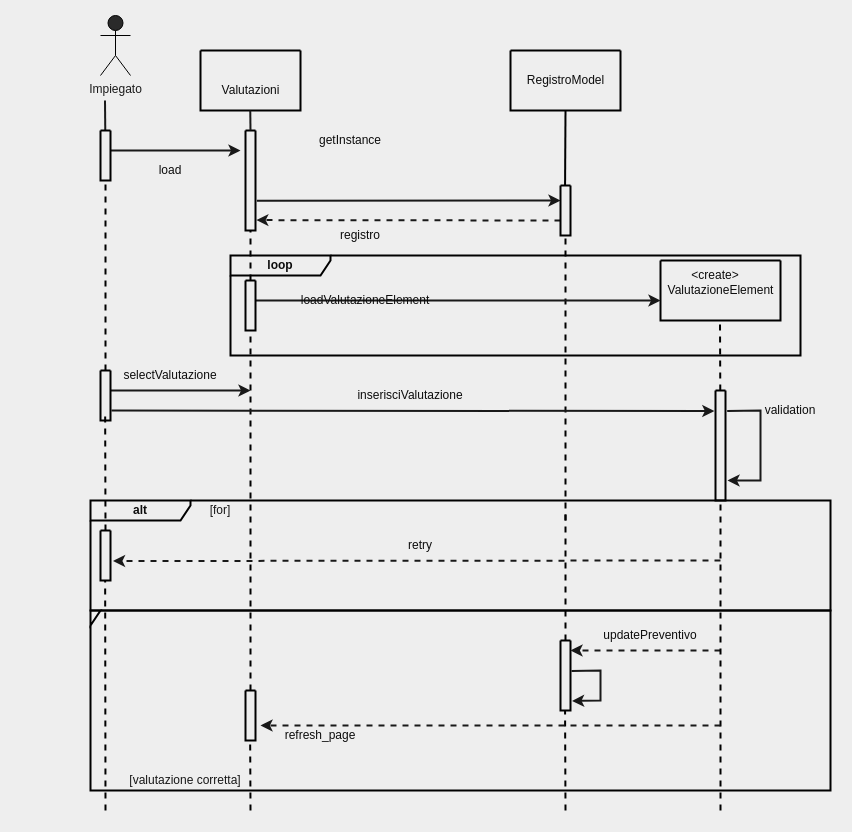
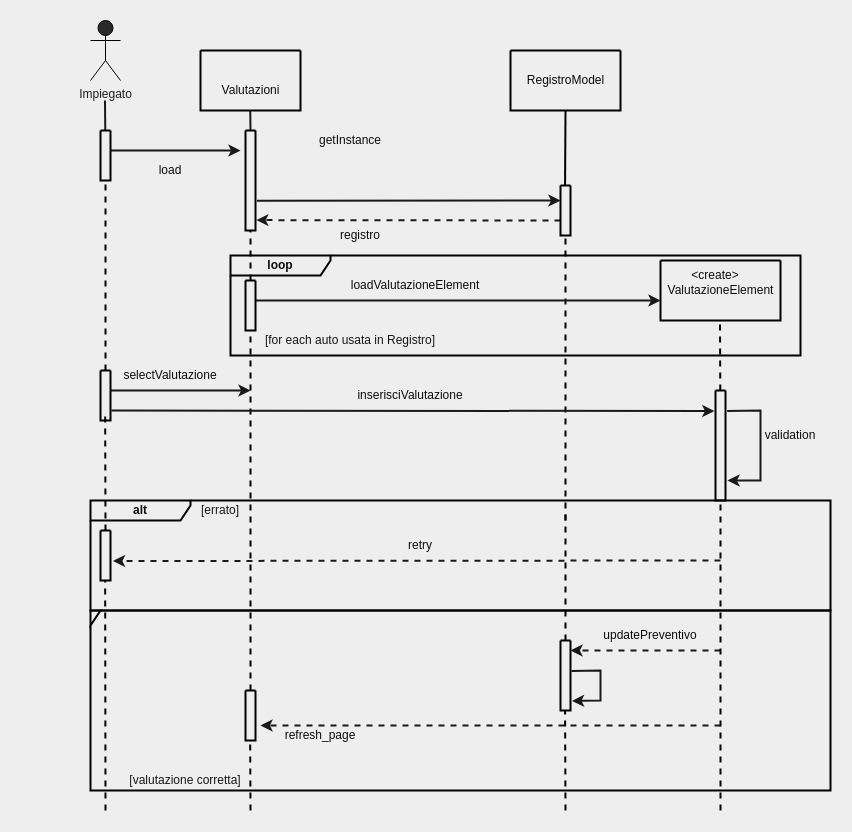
(116, 46) -> (106, 51)
(366, 301) -> (416, 286)
none -> (351, 341)
(791, 411) -> (791, 436)
(221, 511) -> (221, 511)
